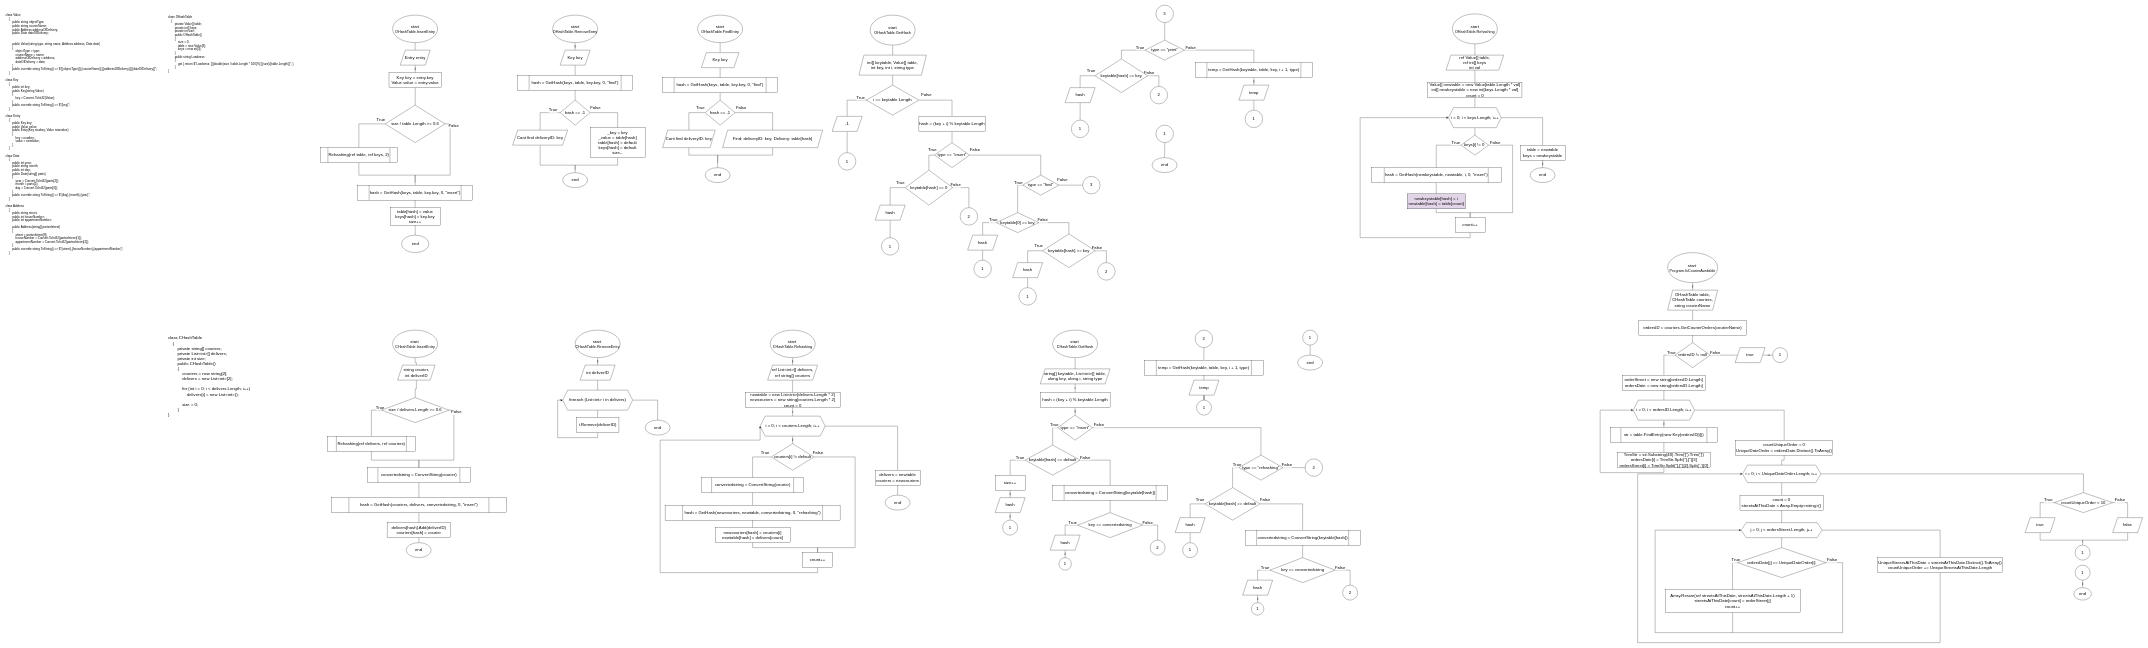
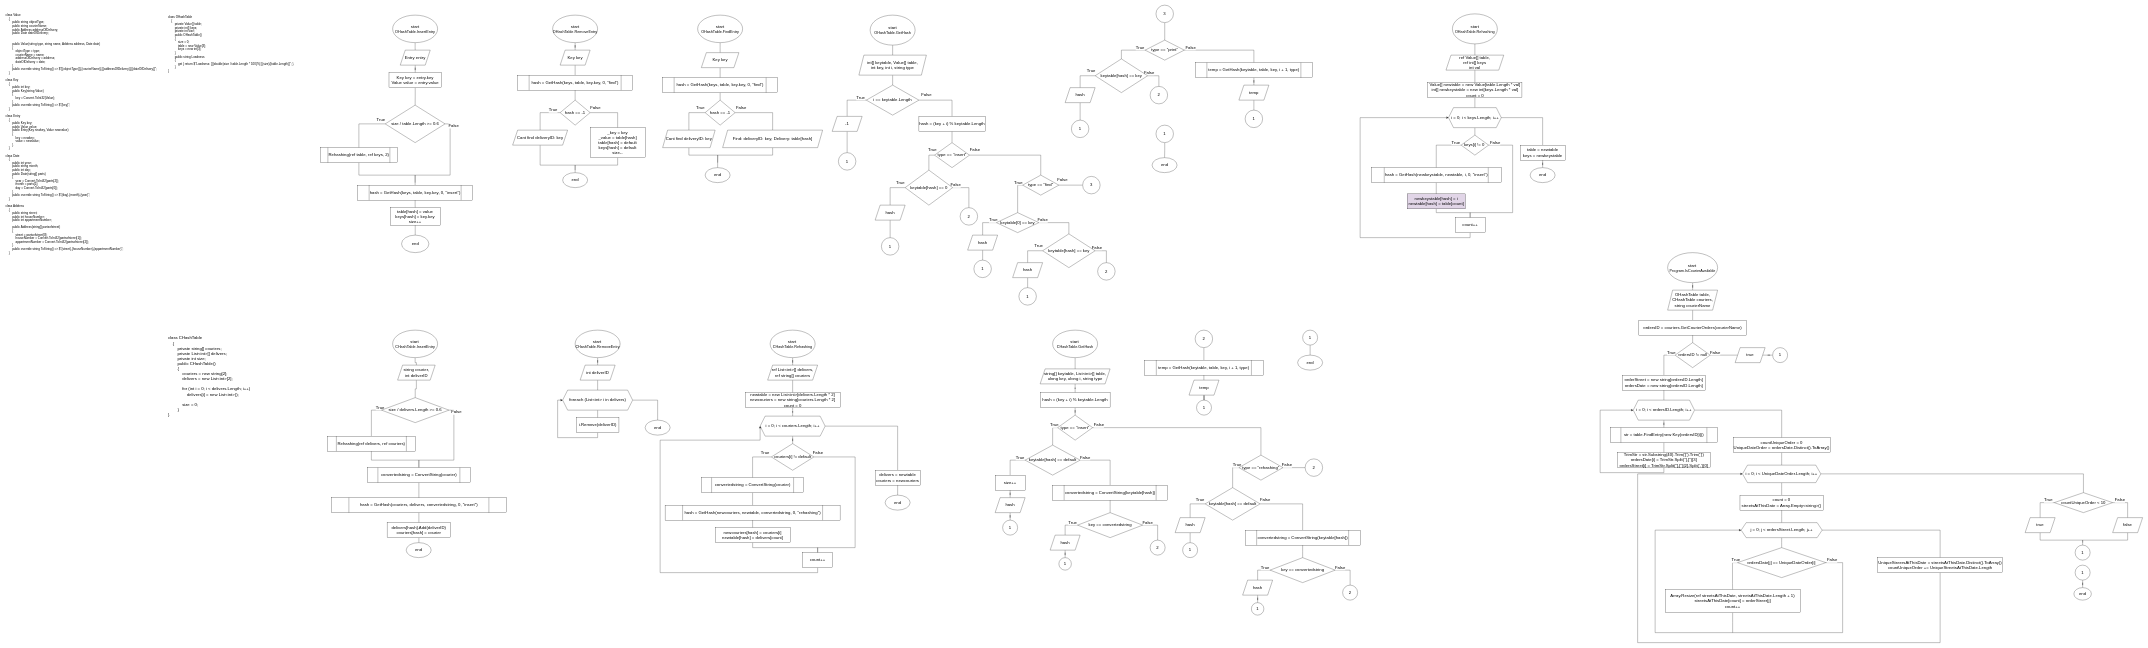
(1784, 448) -> (1782, 445)
